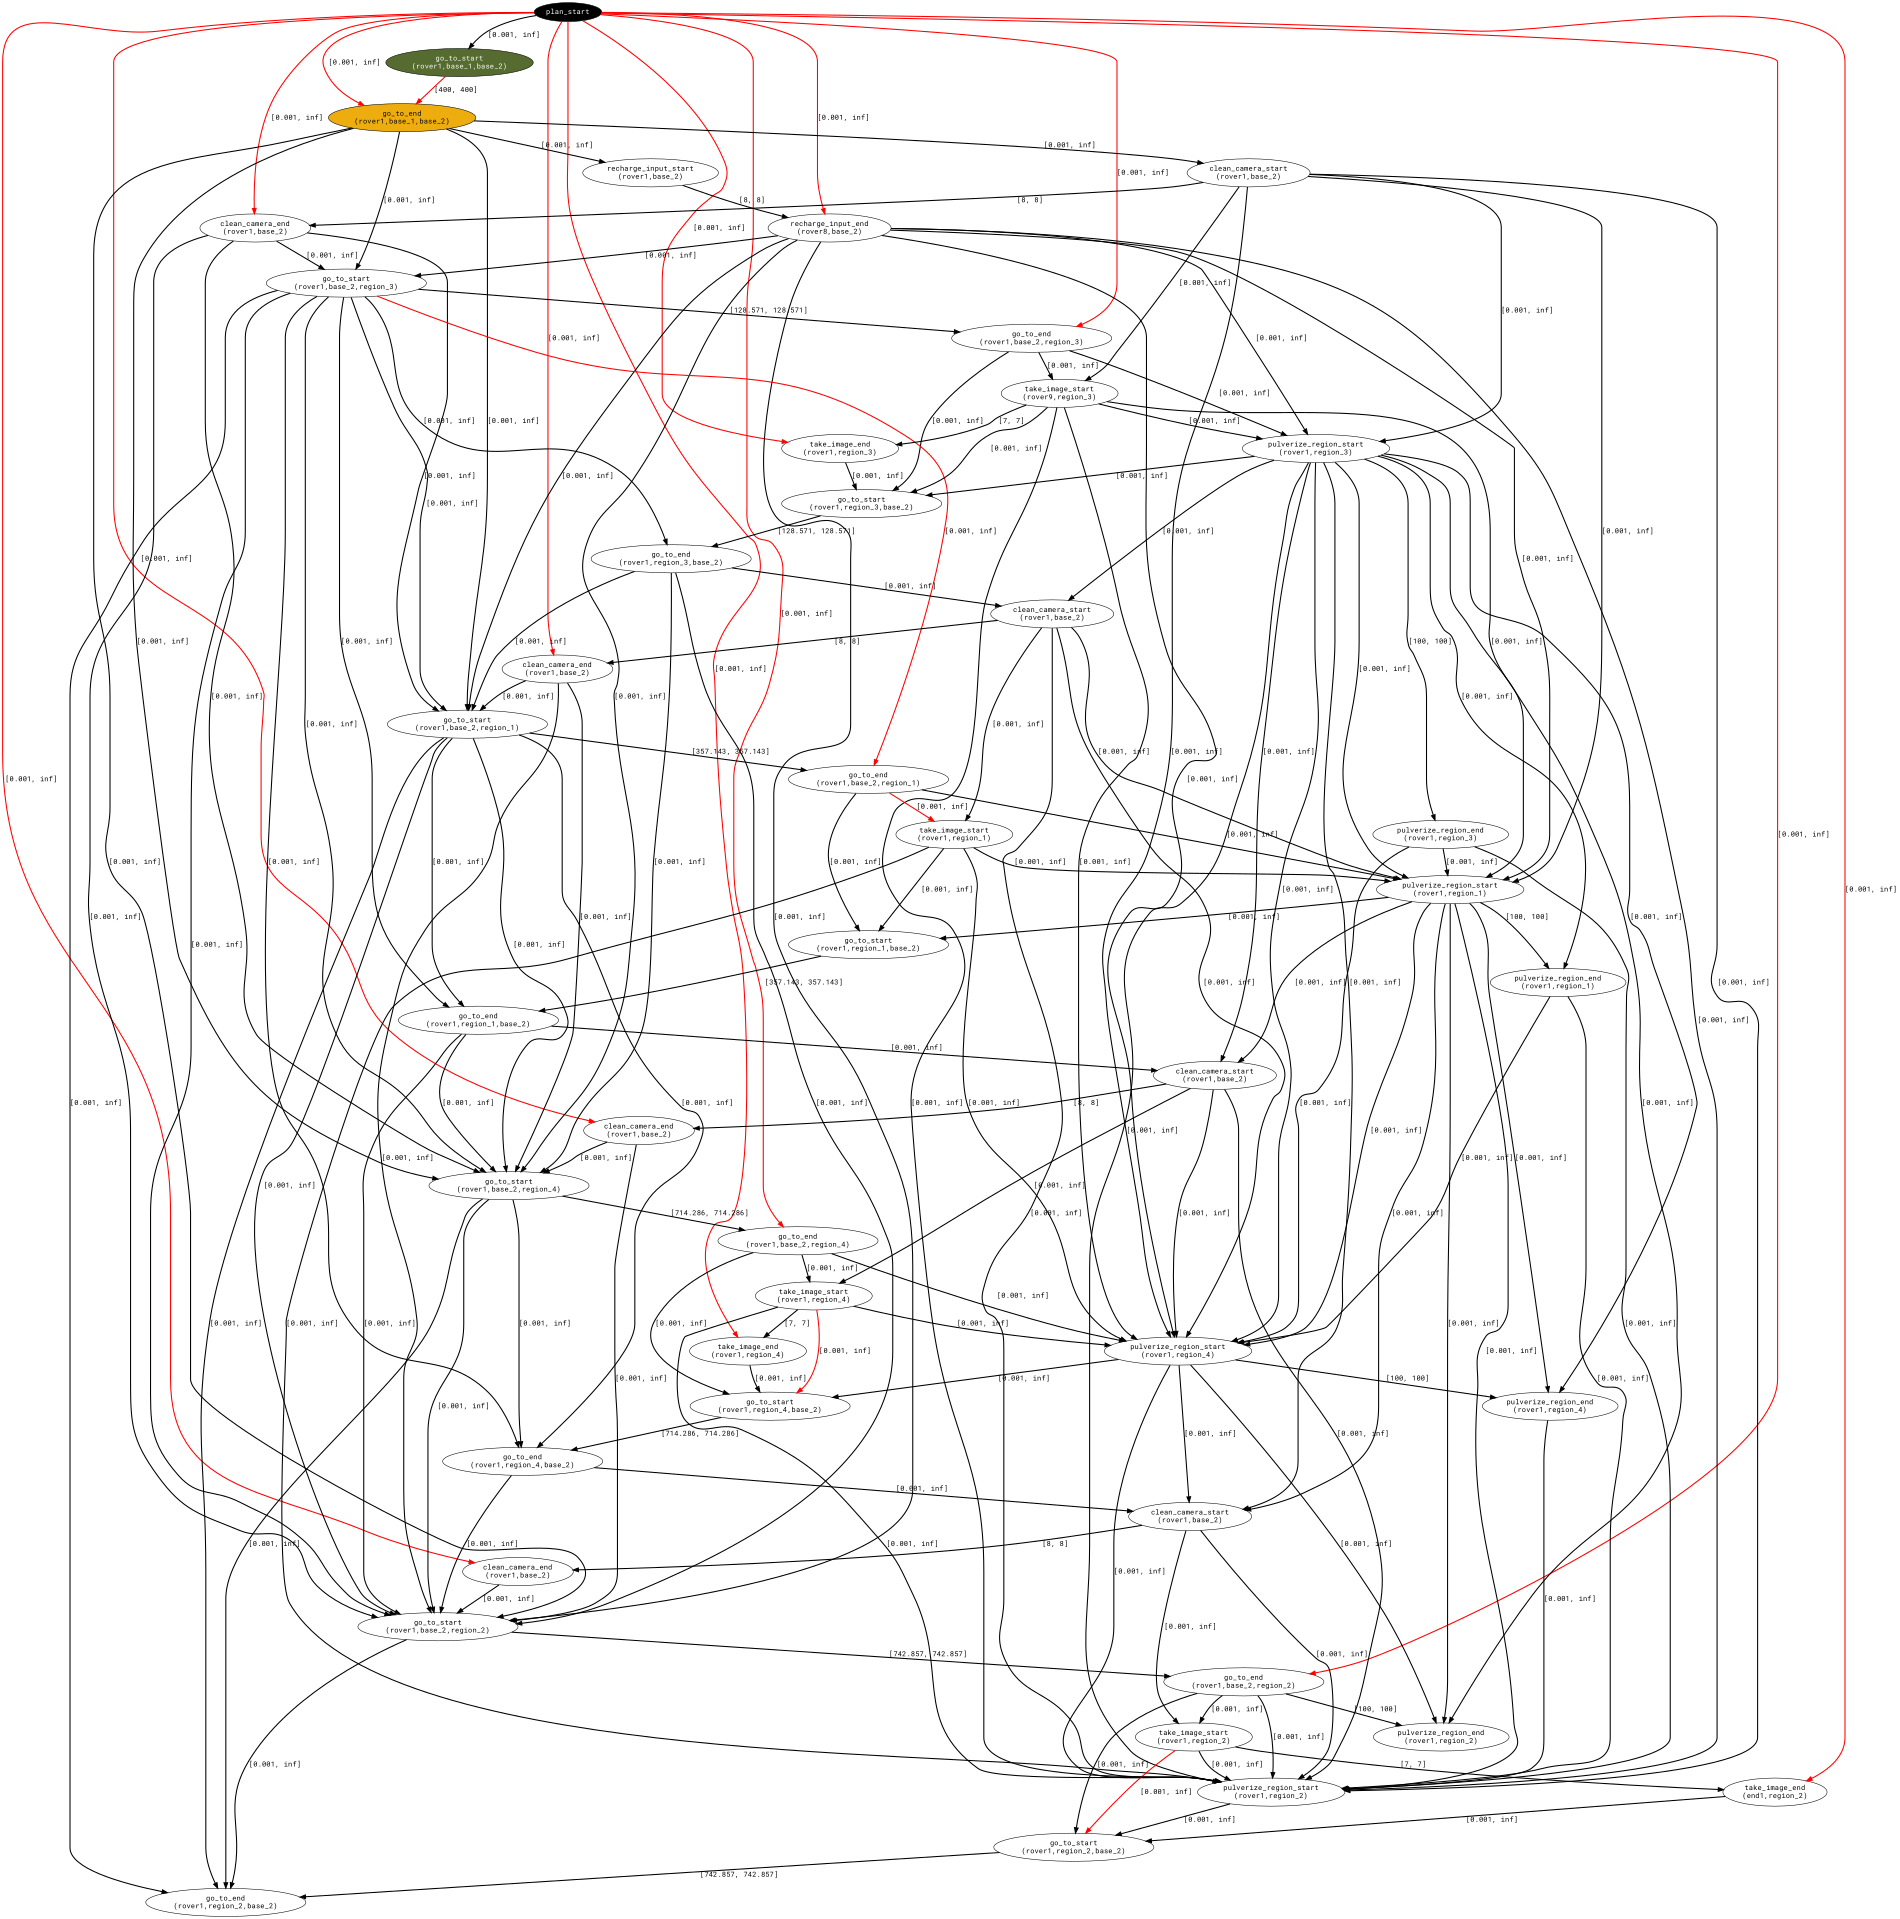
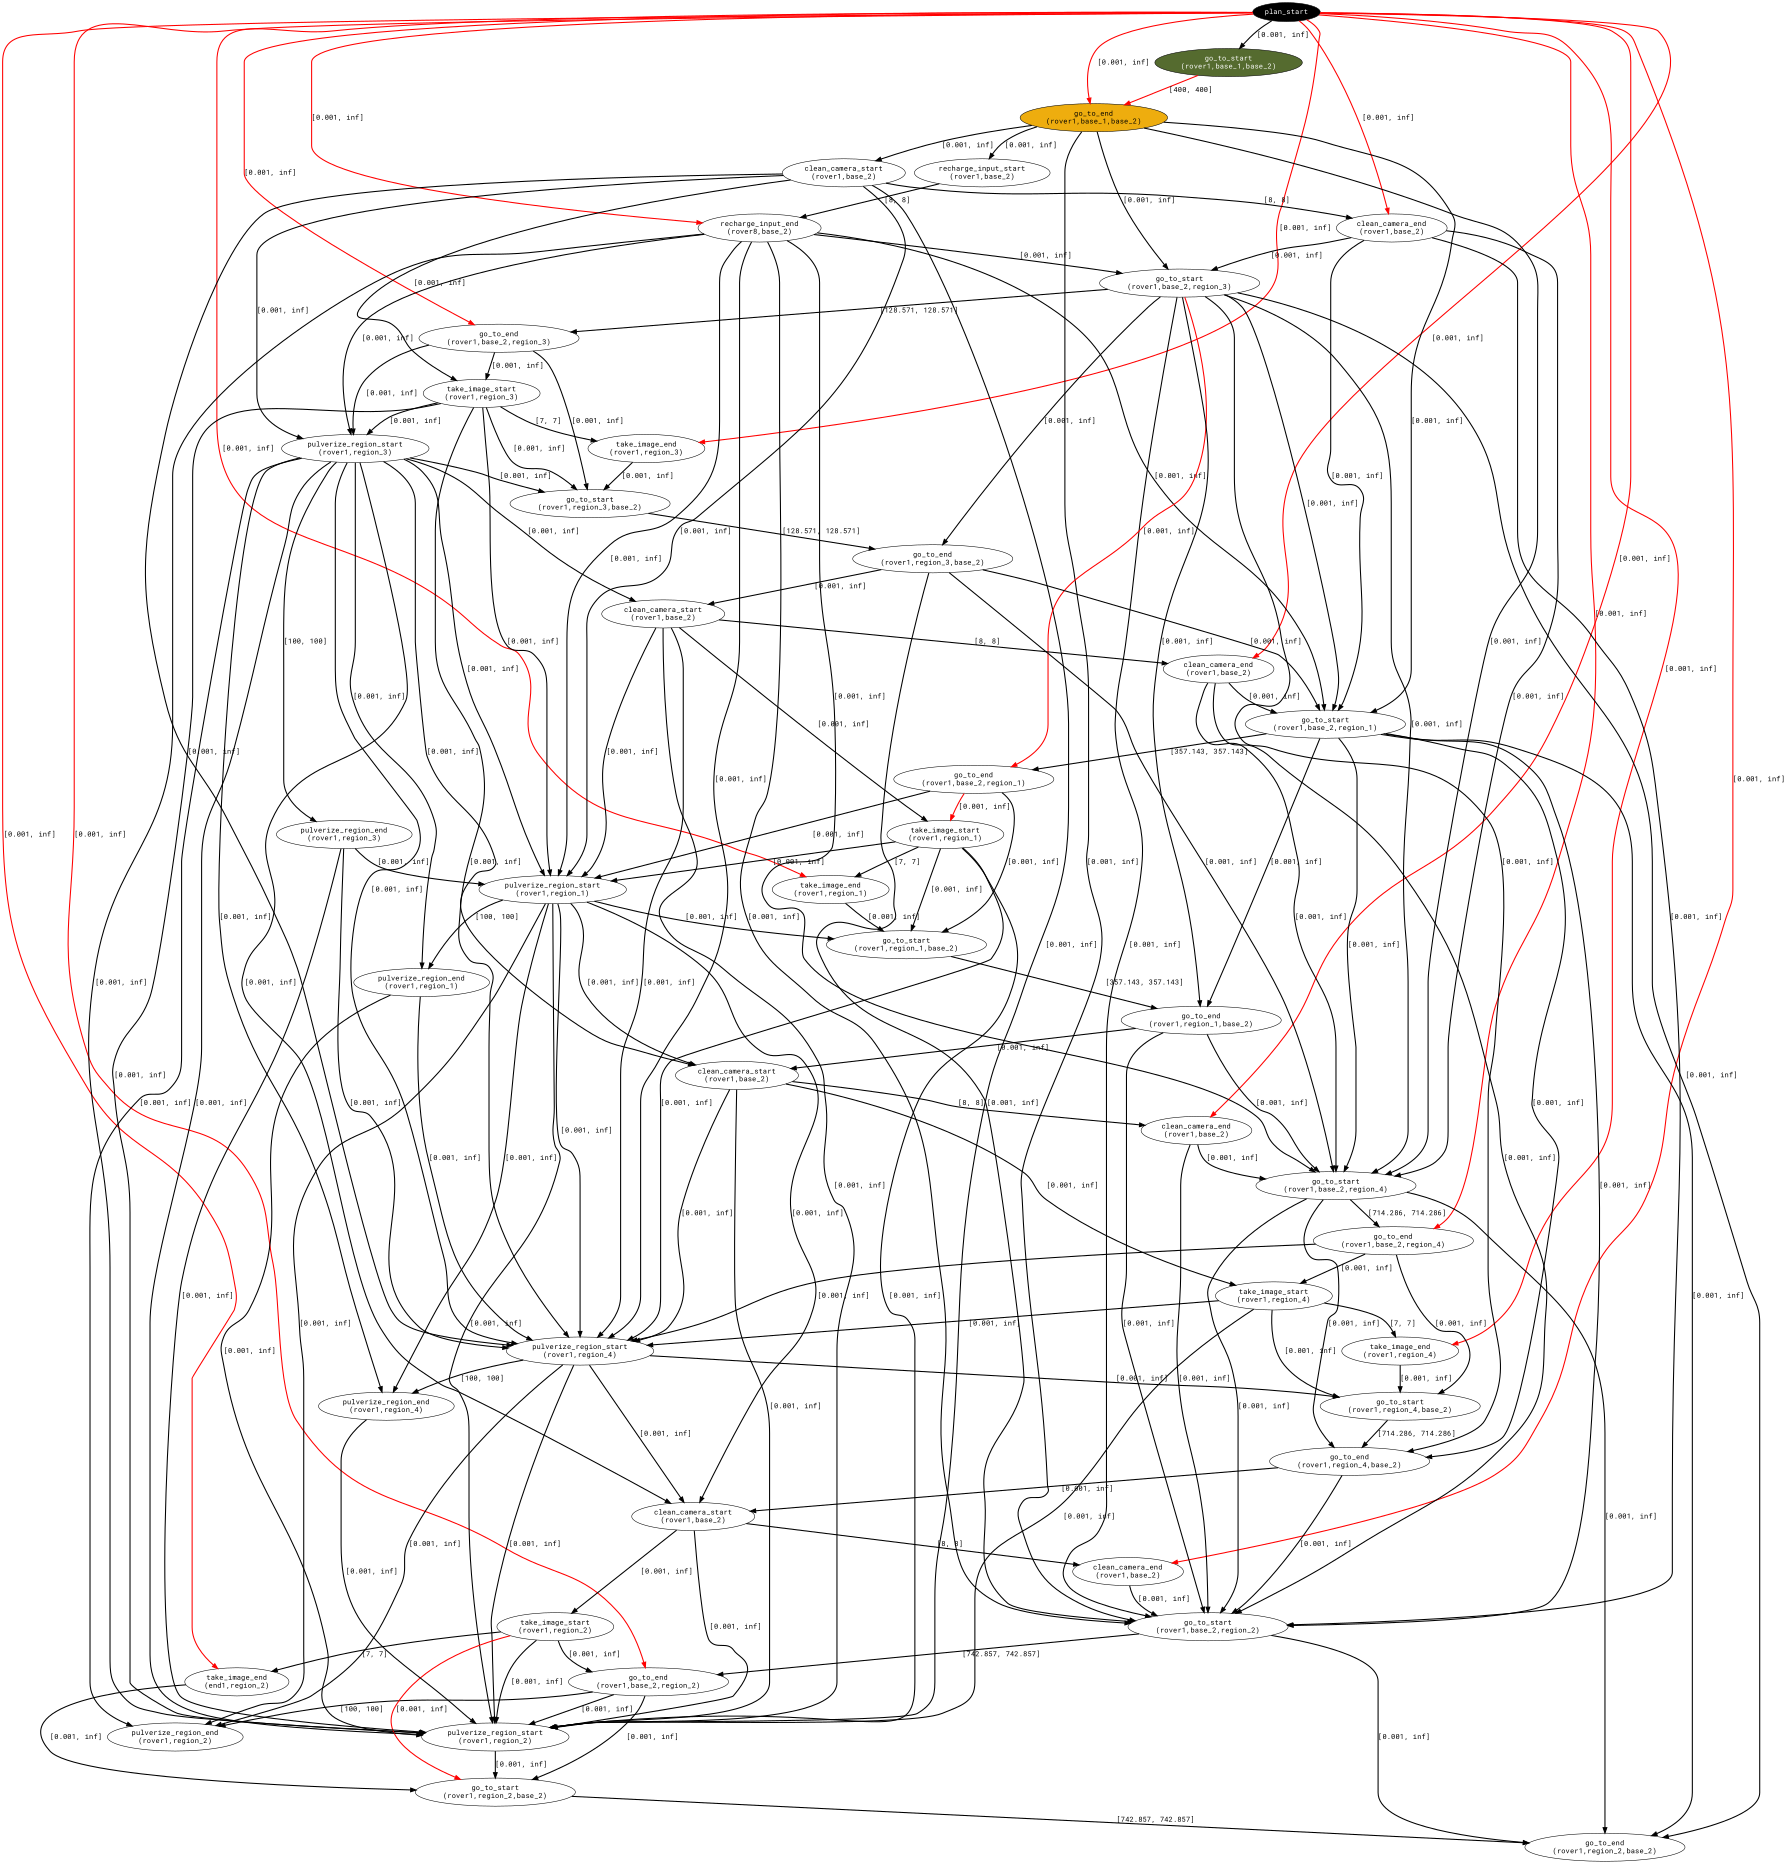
(1060, 393) -> (482, 393)
none -> (831, 890)
(818, 1352) -> (1285, 1365)
(1211, 1706) -> (569, 1659)
